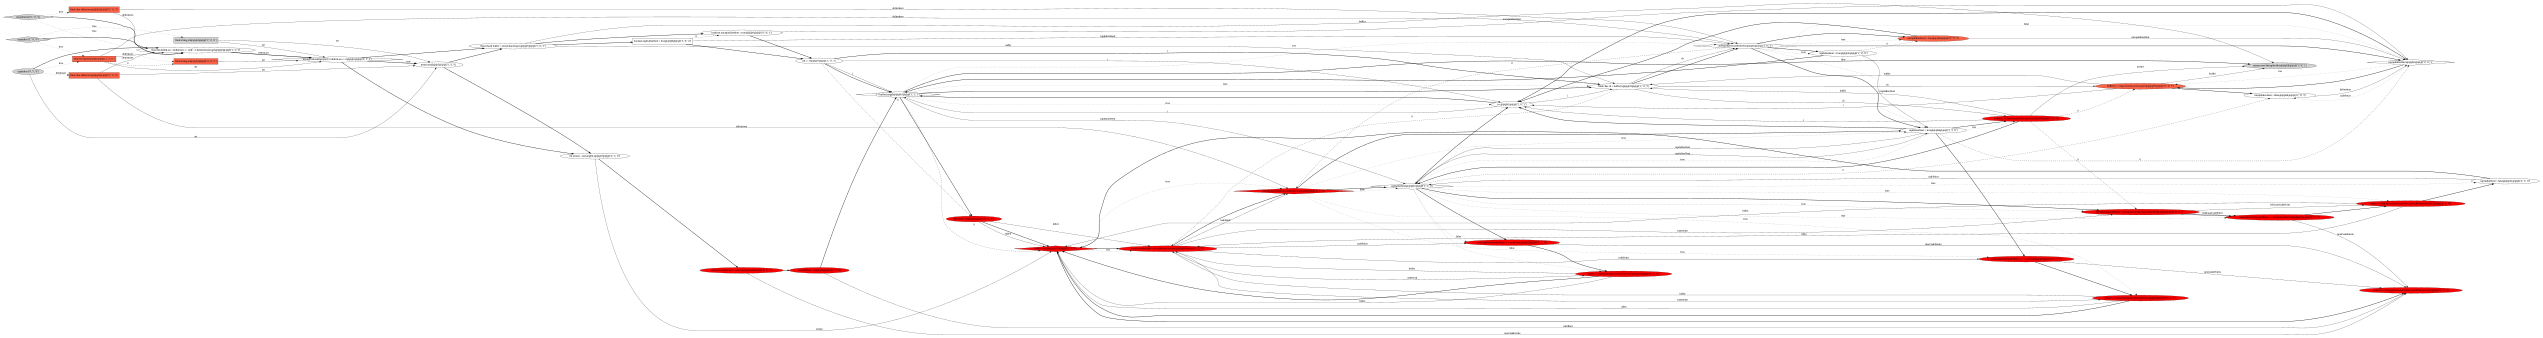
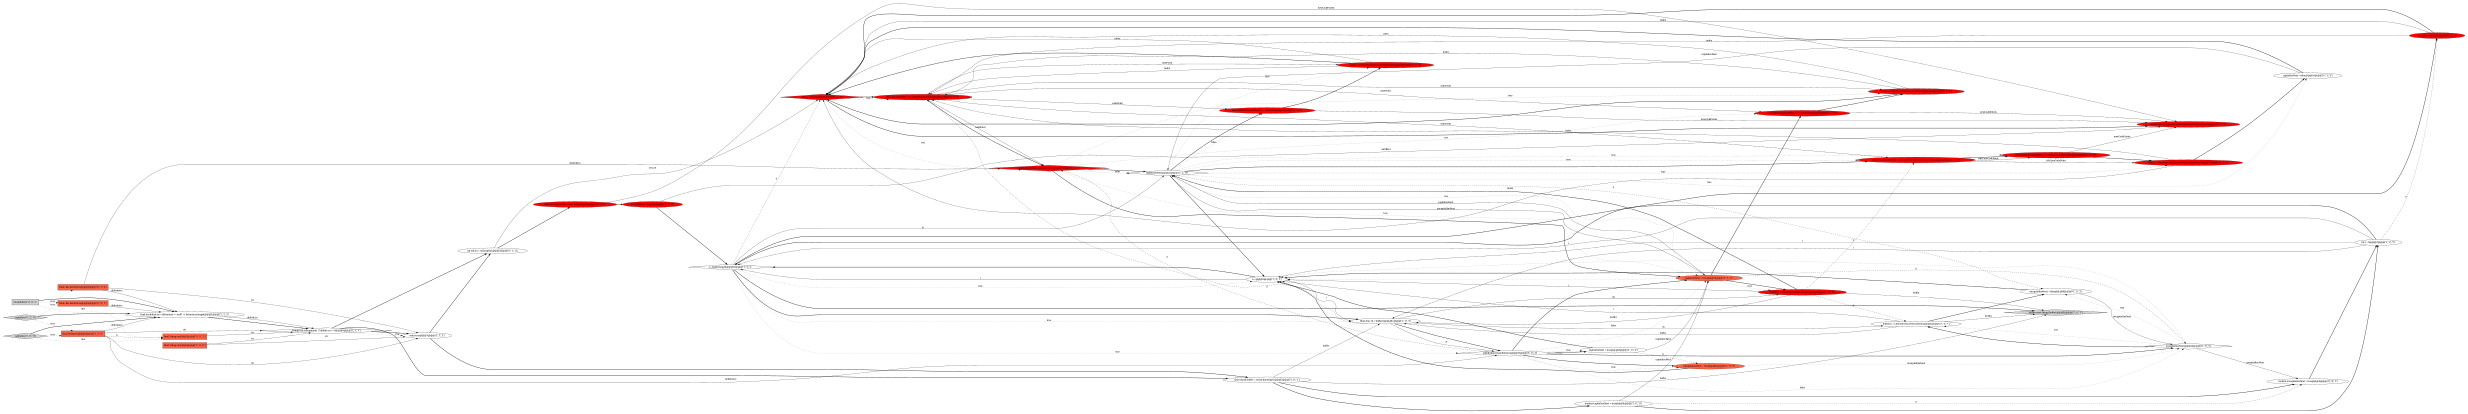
(929, 10) -> none
(1957, 13) -> (1748, 261)
(28, 17) -> (25, 302)
(1602, 17) -> (2247, 363)
(108, 28) -> (98, 342)
(1210, 37) -> (1677, 352)
(2187, 39) -> (1961, 365)
(196, 40) -> (185, 345)
(663, 41) -> (1613, 404)
(1217, 52) -> (1875, 250)
(2280, 66) -> (2056, 313)
(28, 72) -> (25, 318)
(61, 73) -> (53, 305)
(1365, 80) -> (1435, 317)
(2140, 86) -> (1916, 324)
(2345, 90) -> (2122, 317)
(2345, 96) -> (2122, 308)
(1108, 119) -> (923, 228)
(1712, 125) -> (1483, 279)
(1933, 130) -> (1709, 278)
(230, 138) -> (259, 364)
(1682, 154) -> (1446, 209)
(1933, 177) -> (1709, 54)
none -> (1657, 273)
